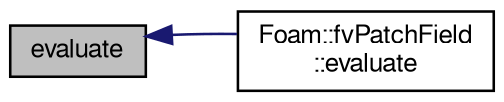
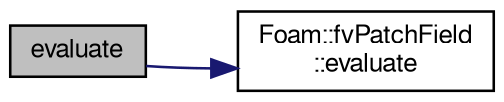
(205, 34) -> (179, 68)
